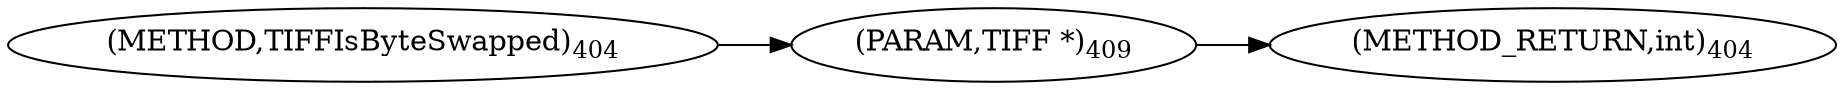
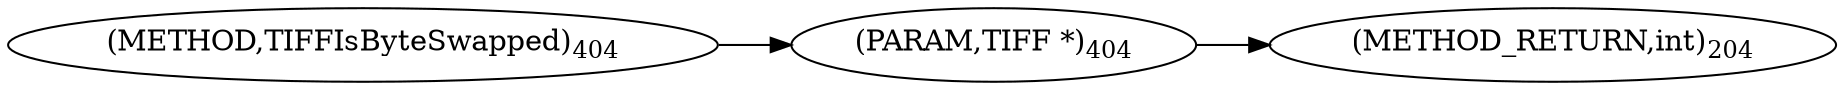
(1109, 42) -> (1109, 42)
(1731, 42) -> (1731, 42)
